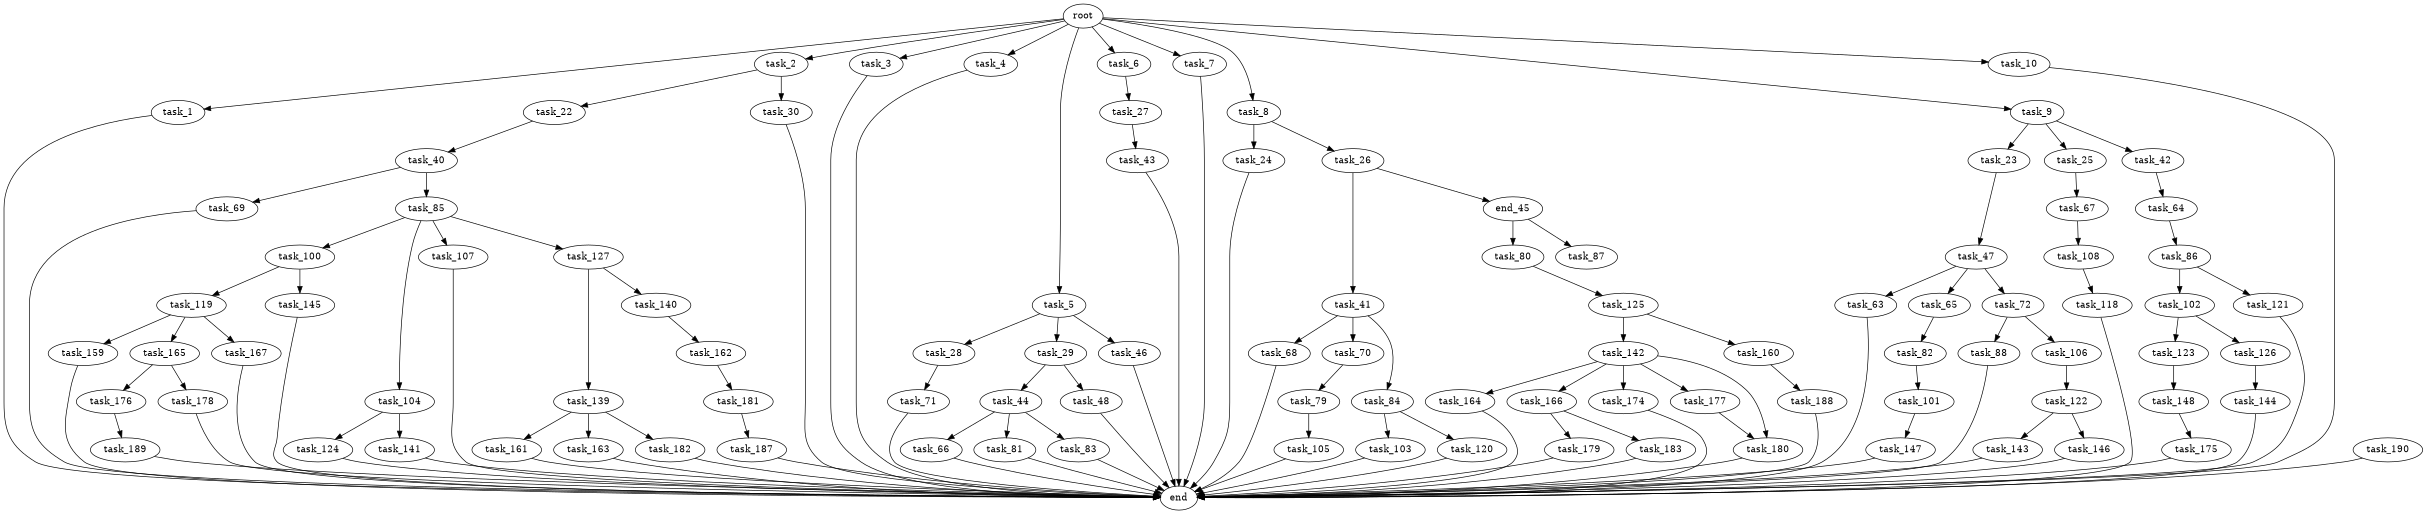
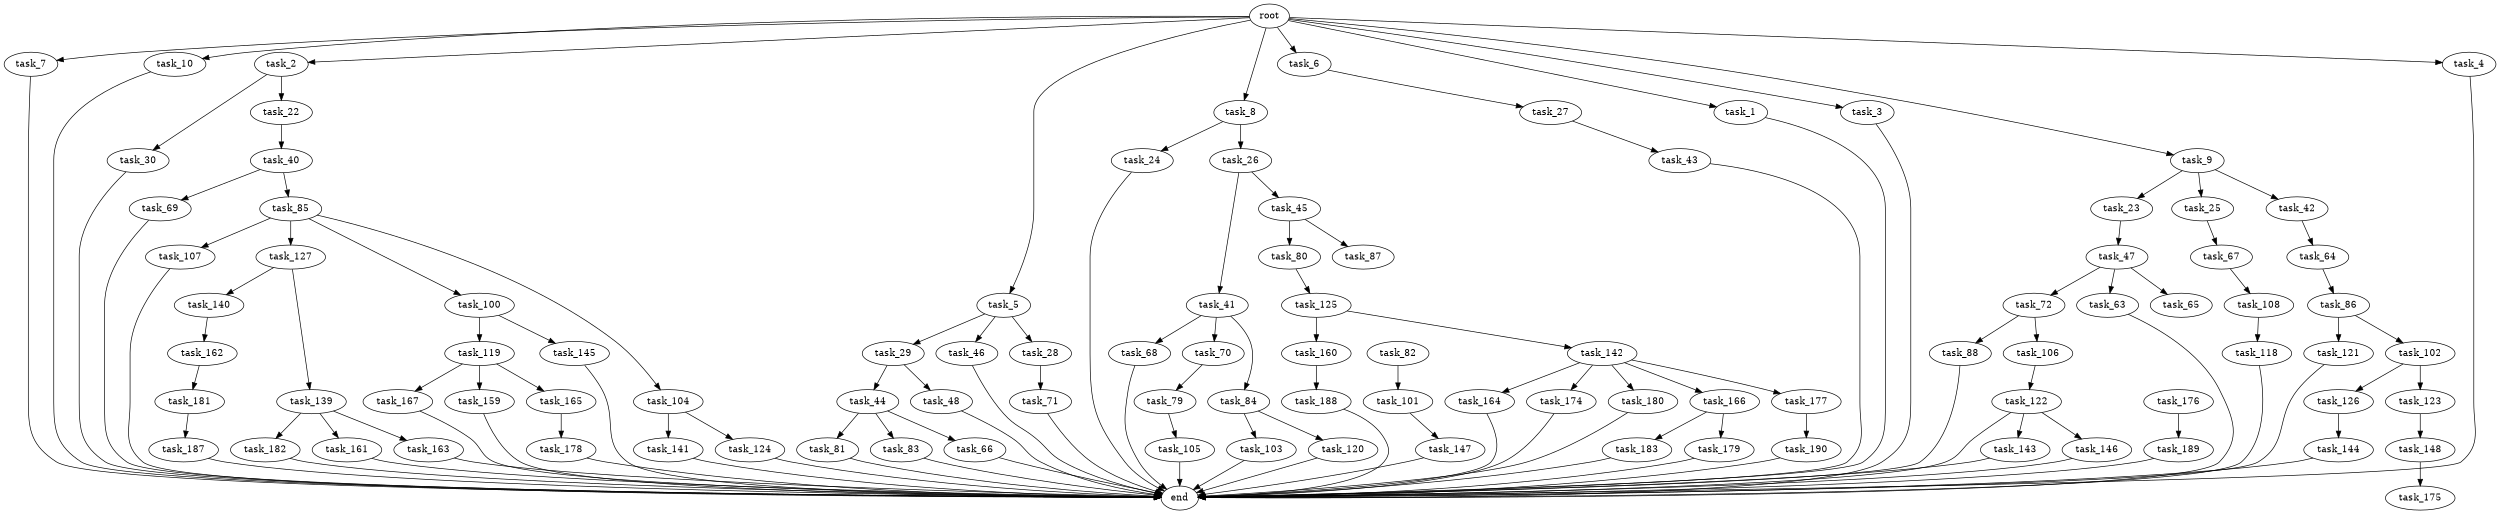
(1513, 209) -> (1290, 209)
(1929, 326) -> none
(141, 375) -> none
(1734, 424) -> (1806, 422)
(1688, 489) -> (1617, 489)
